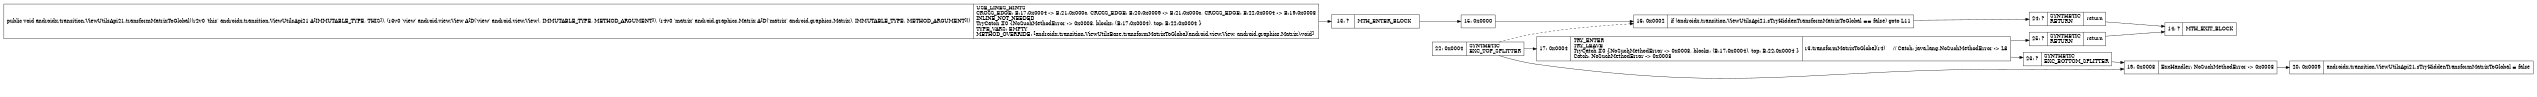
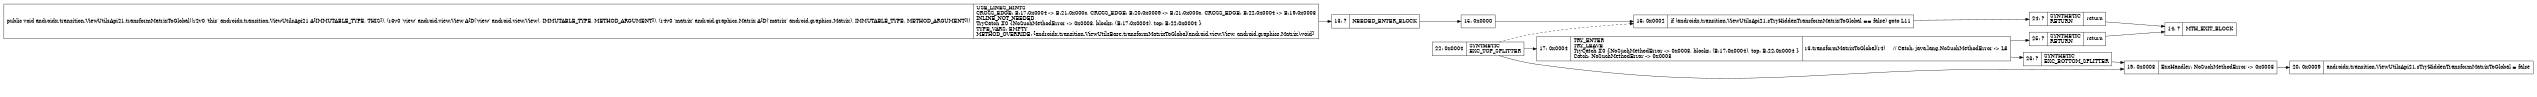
(1384, 21) -> (1384, 21)
